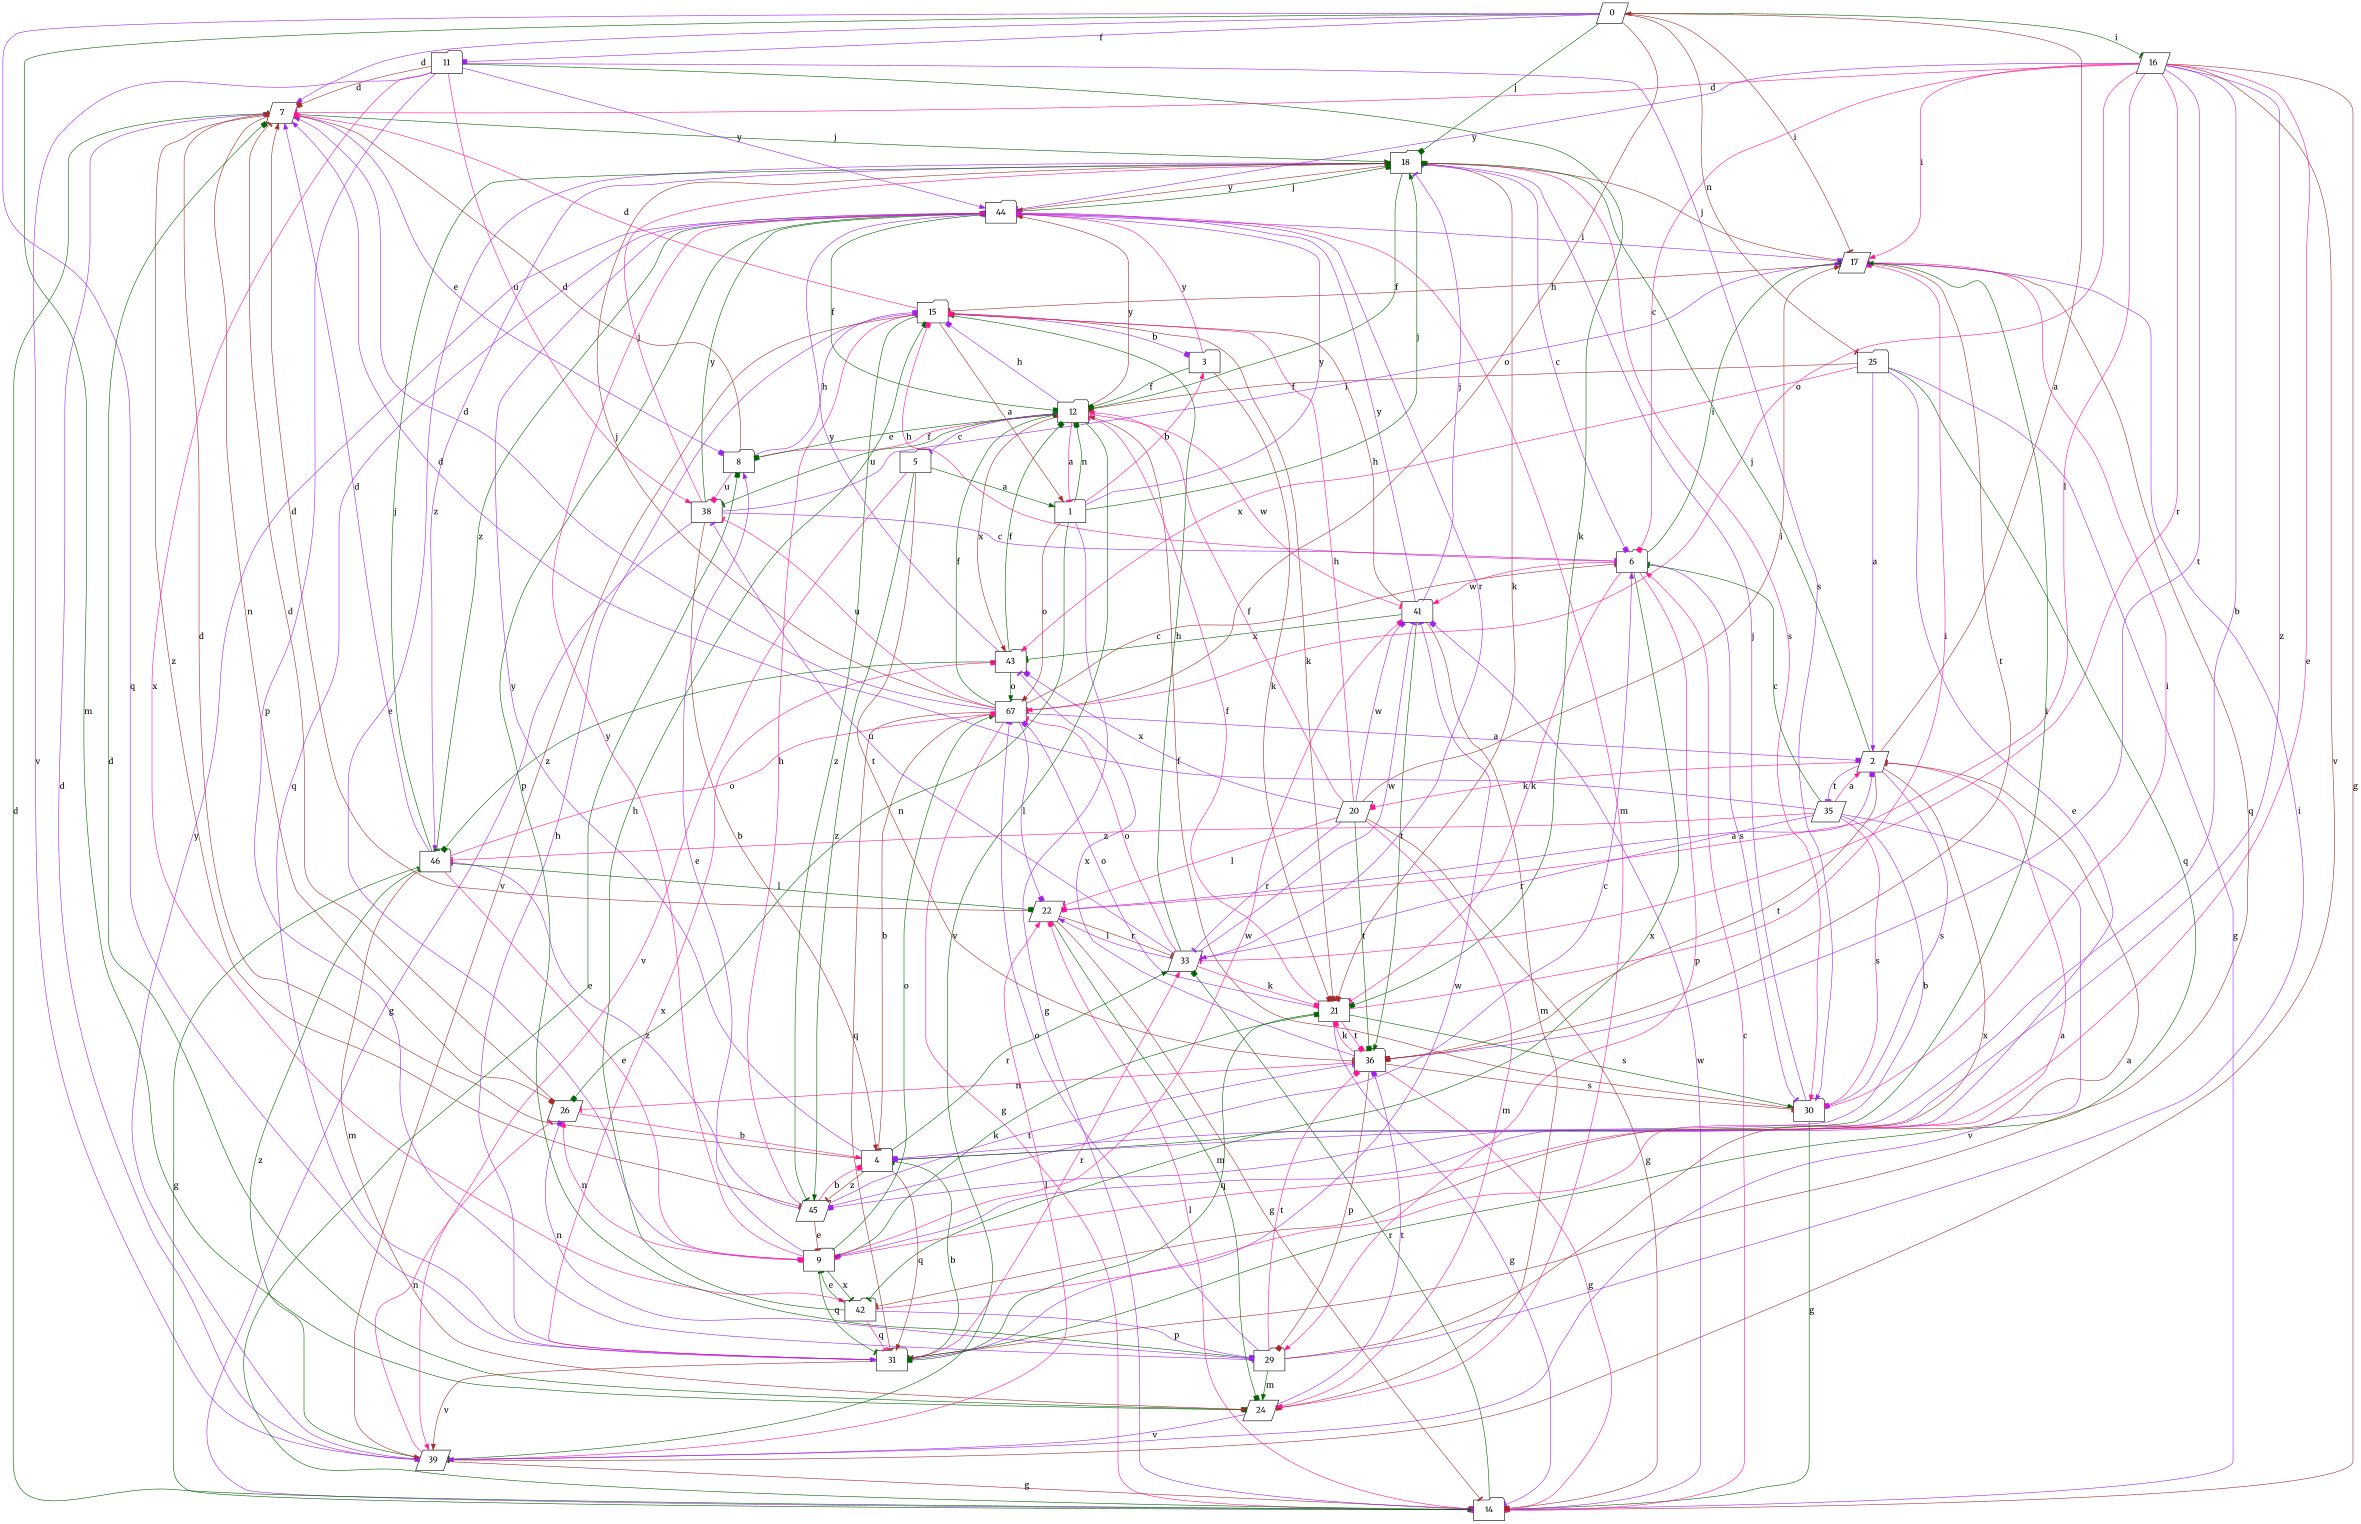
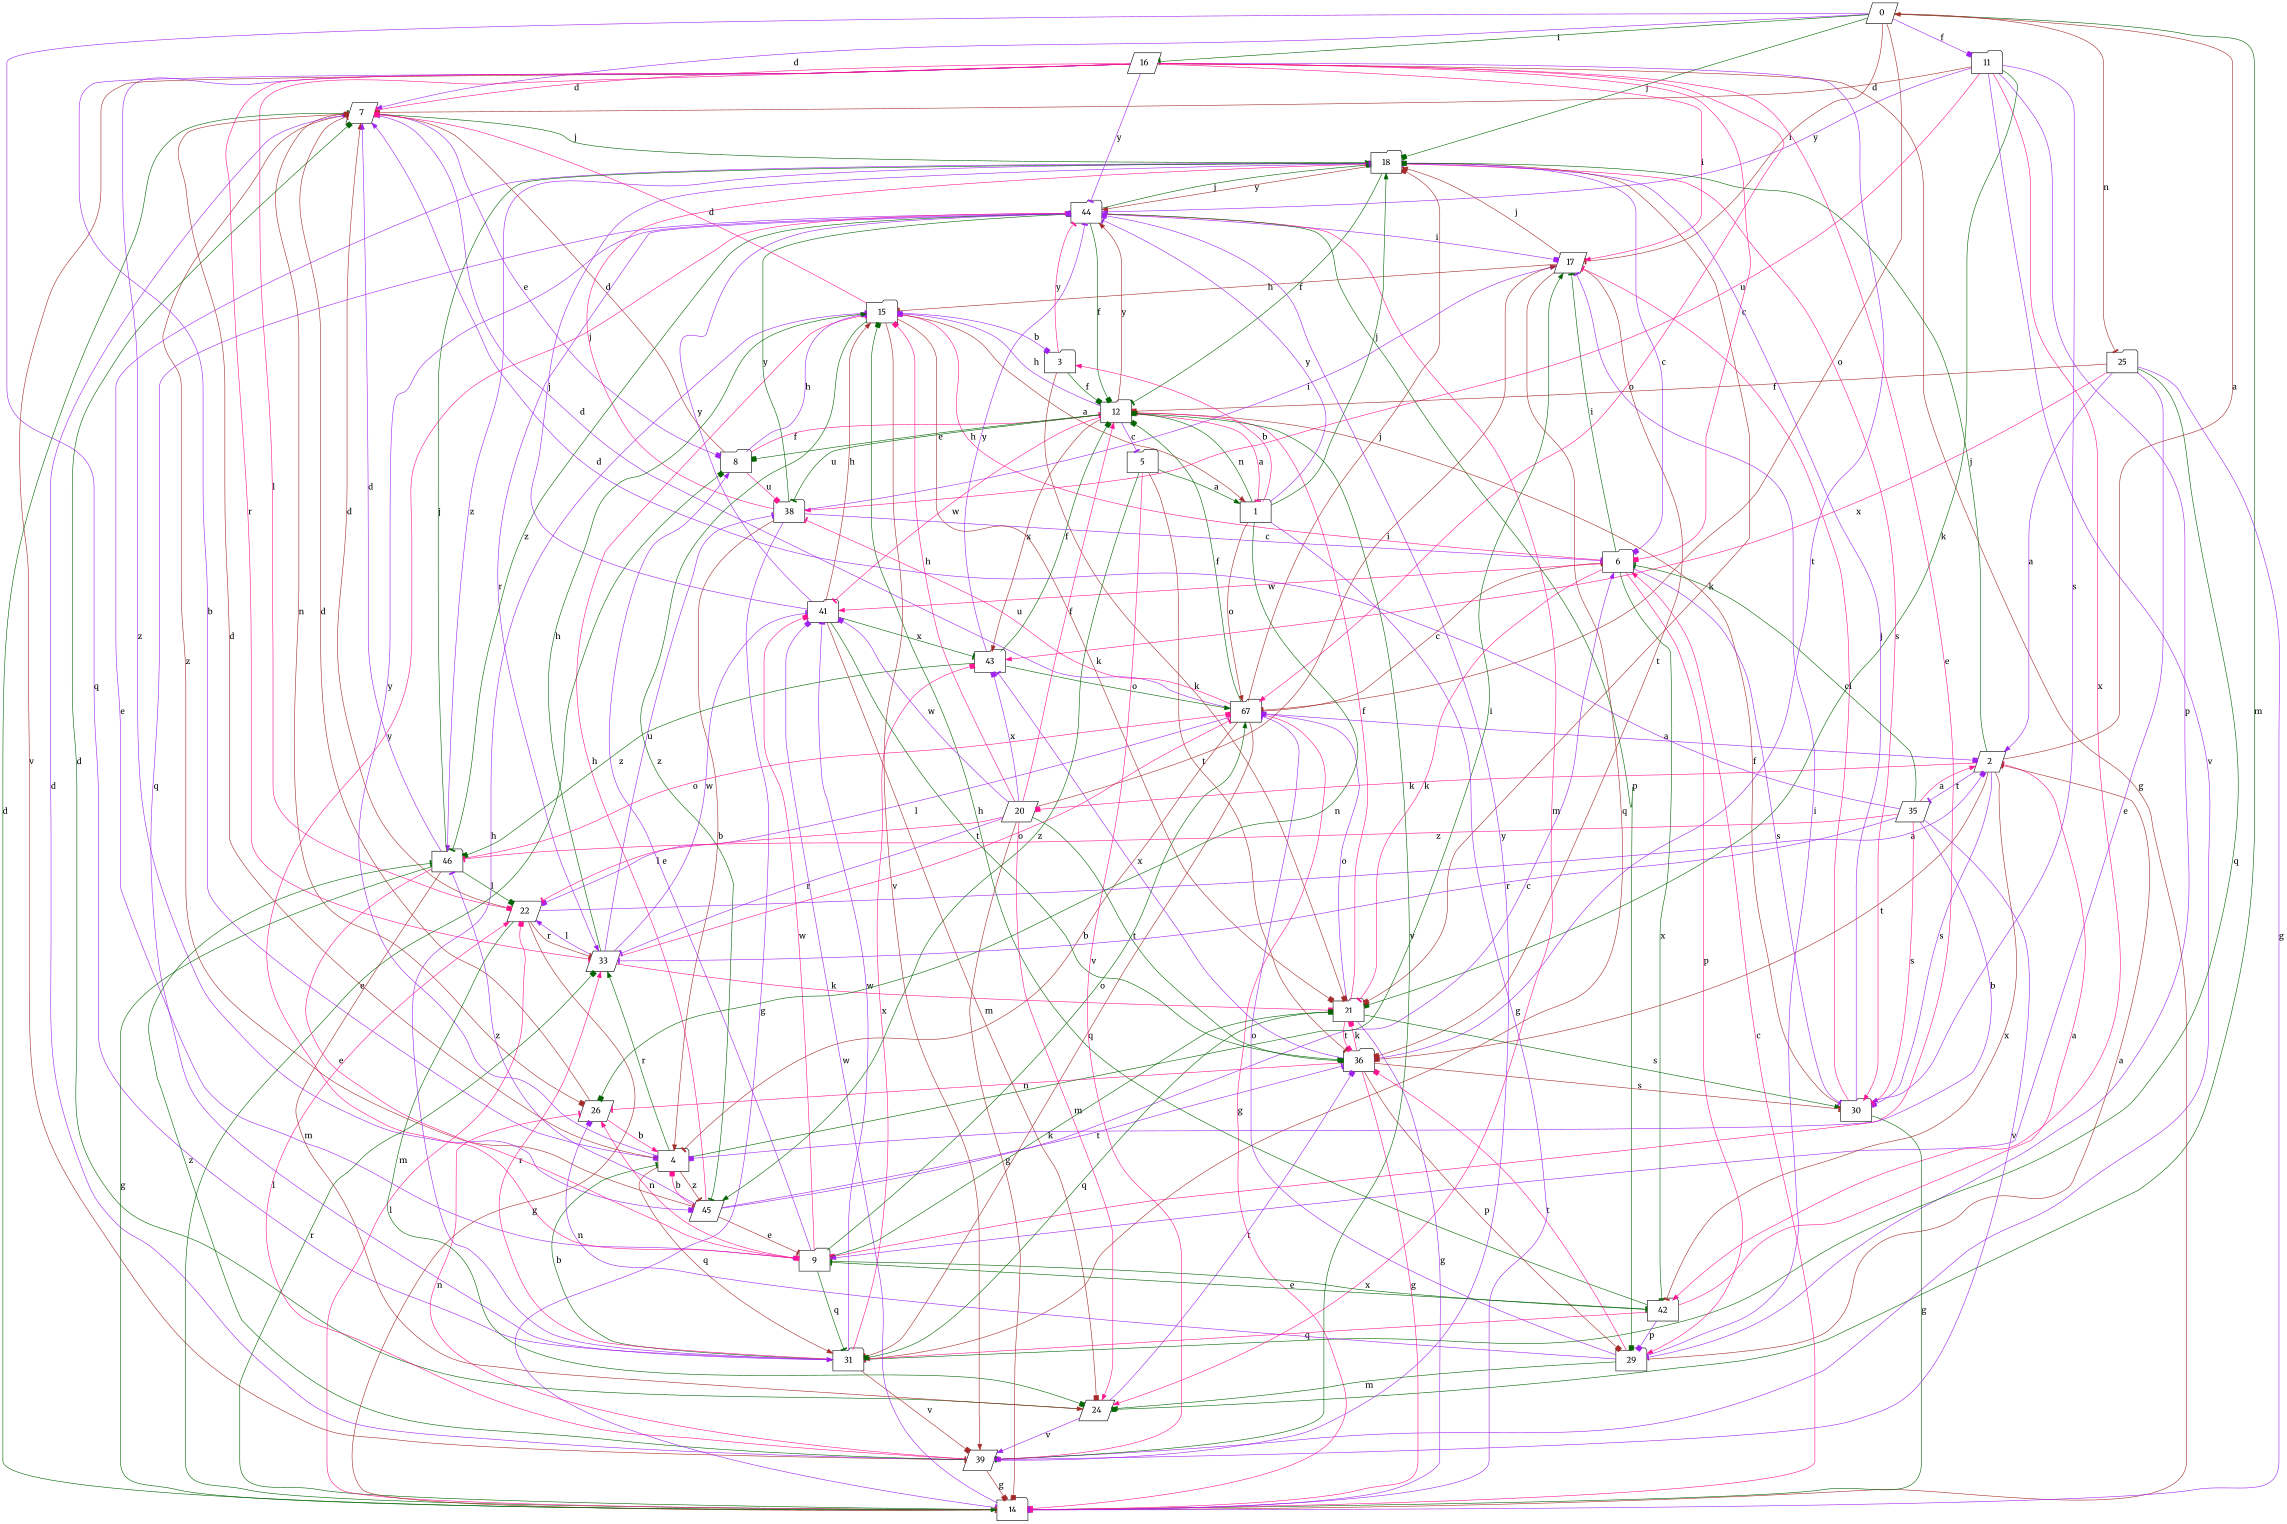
(1852, 855) -> none
(632, 1368) -> (913, 1410)
